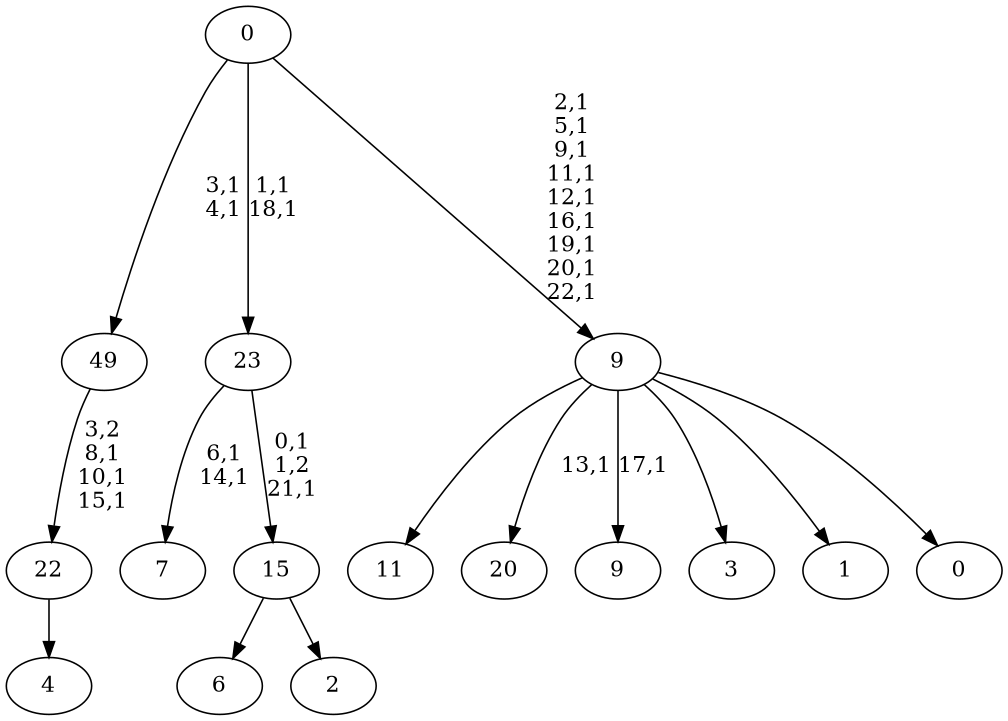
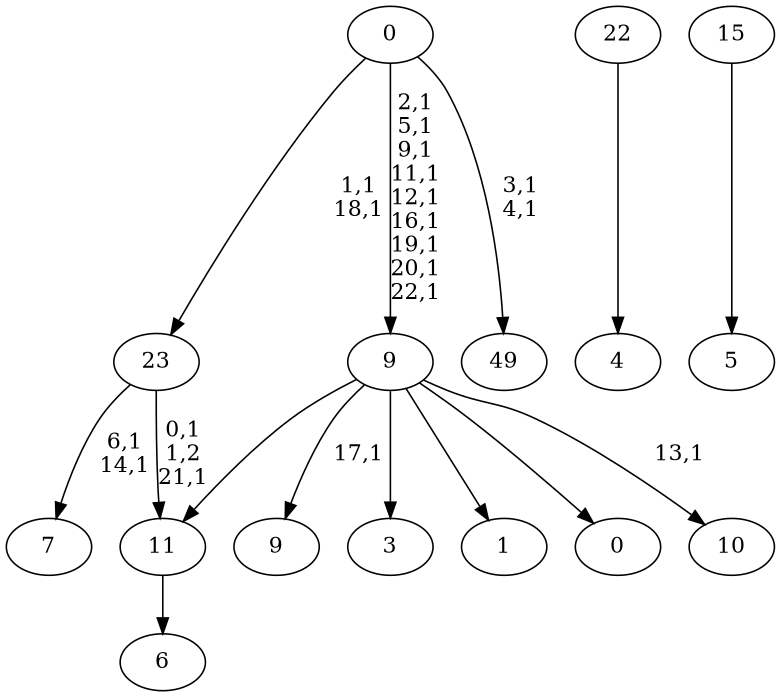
(67, 456) -> none
(261, 458) -> (157, 447)
(504, 571) -> (732, 547)
(252, 621) -> (163, 597)
(333, 686) -> (732, 362)
